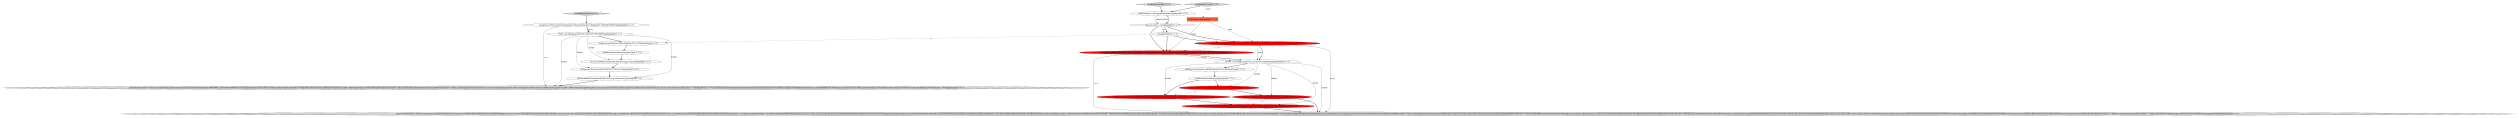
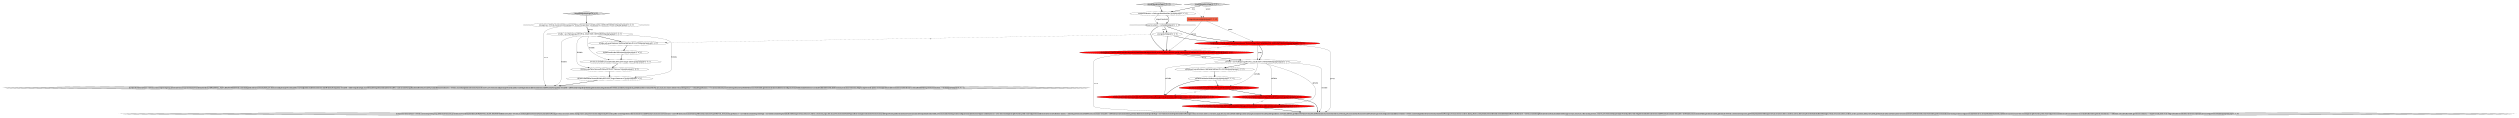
none -> (1185, 8)
